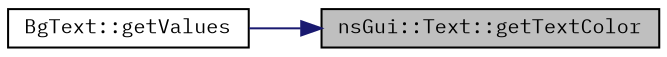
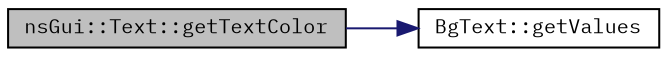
(275, 28) -> (372, 28)
